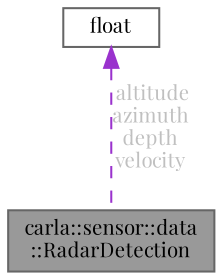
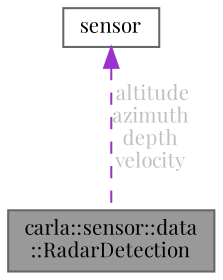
(111, 28) -> (111, 28)
